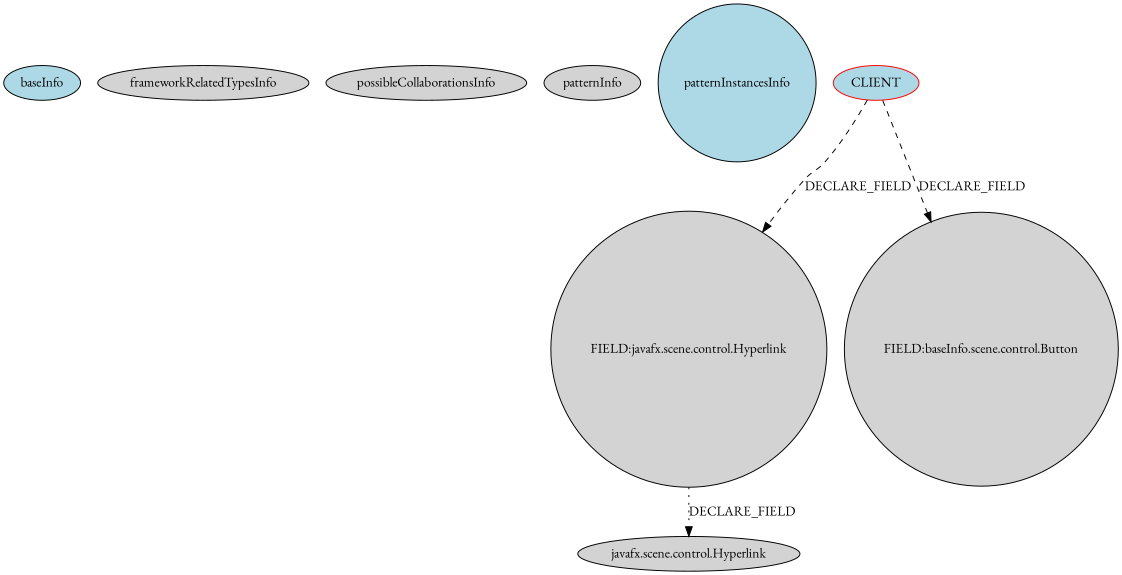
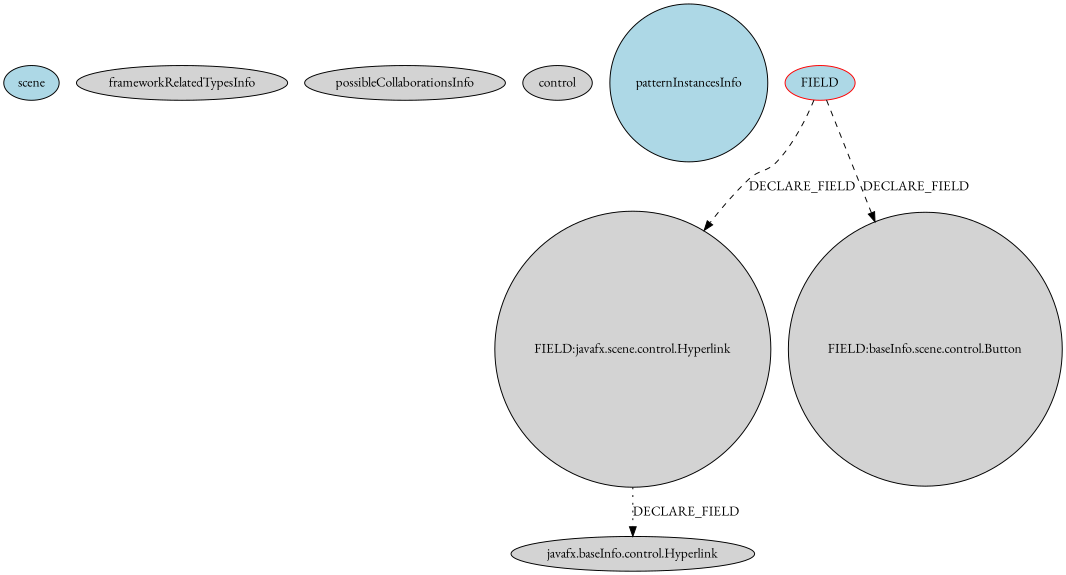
(42, 83) -> (31, 83)
(592, 83) -> (558, 83)
(876, 83) -> (820, 83)
(689, 554) -> (633, 554)
